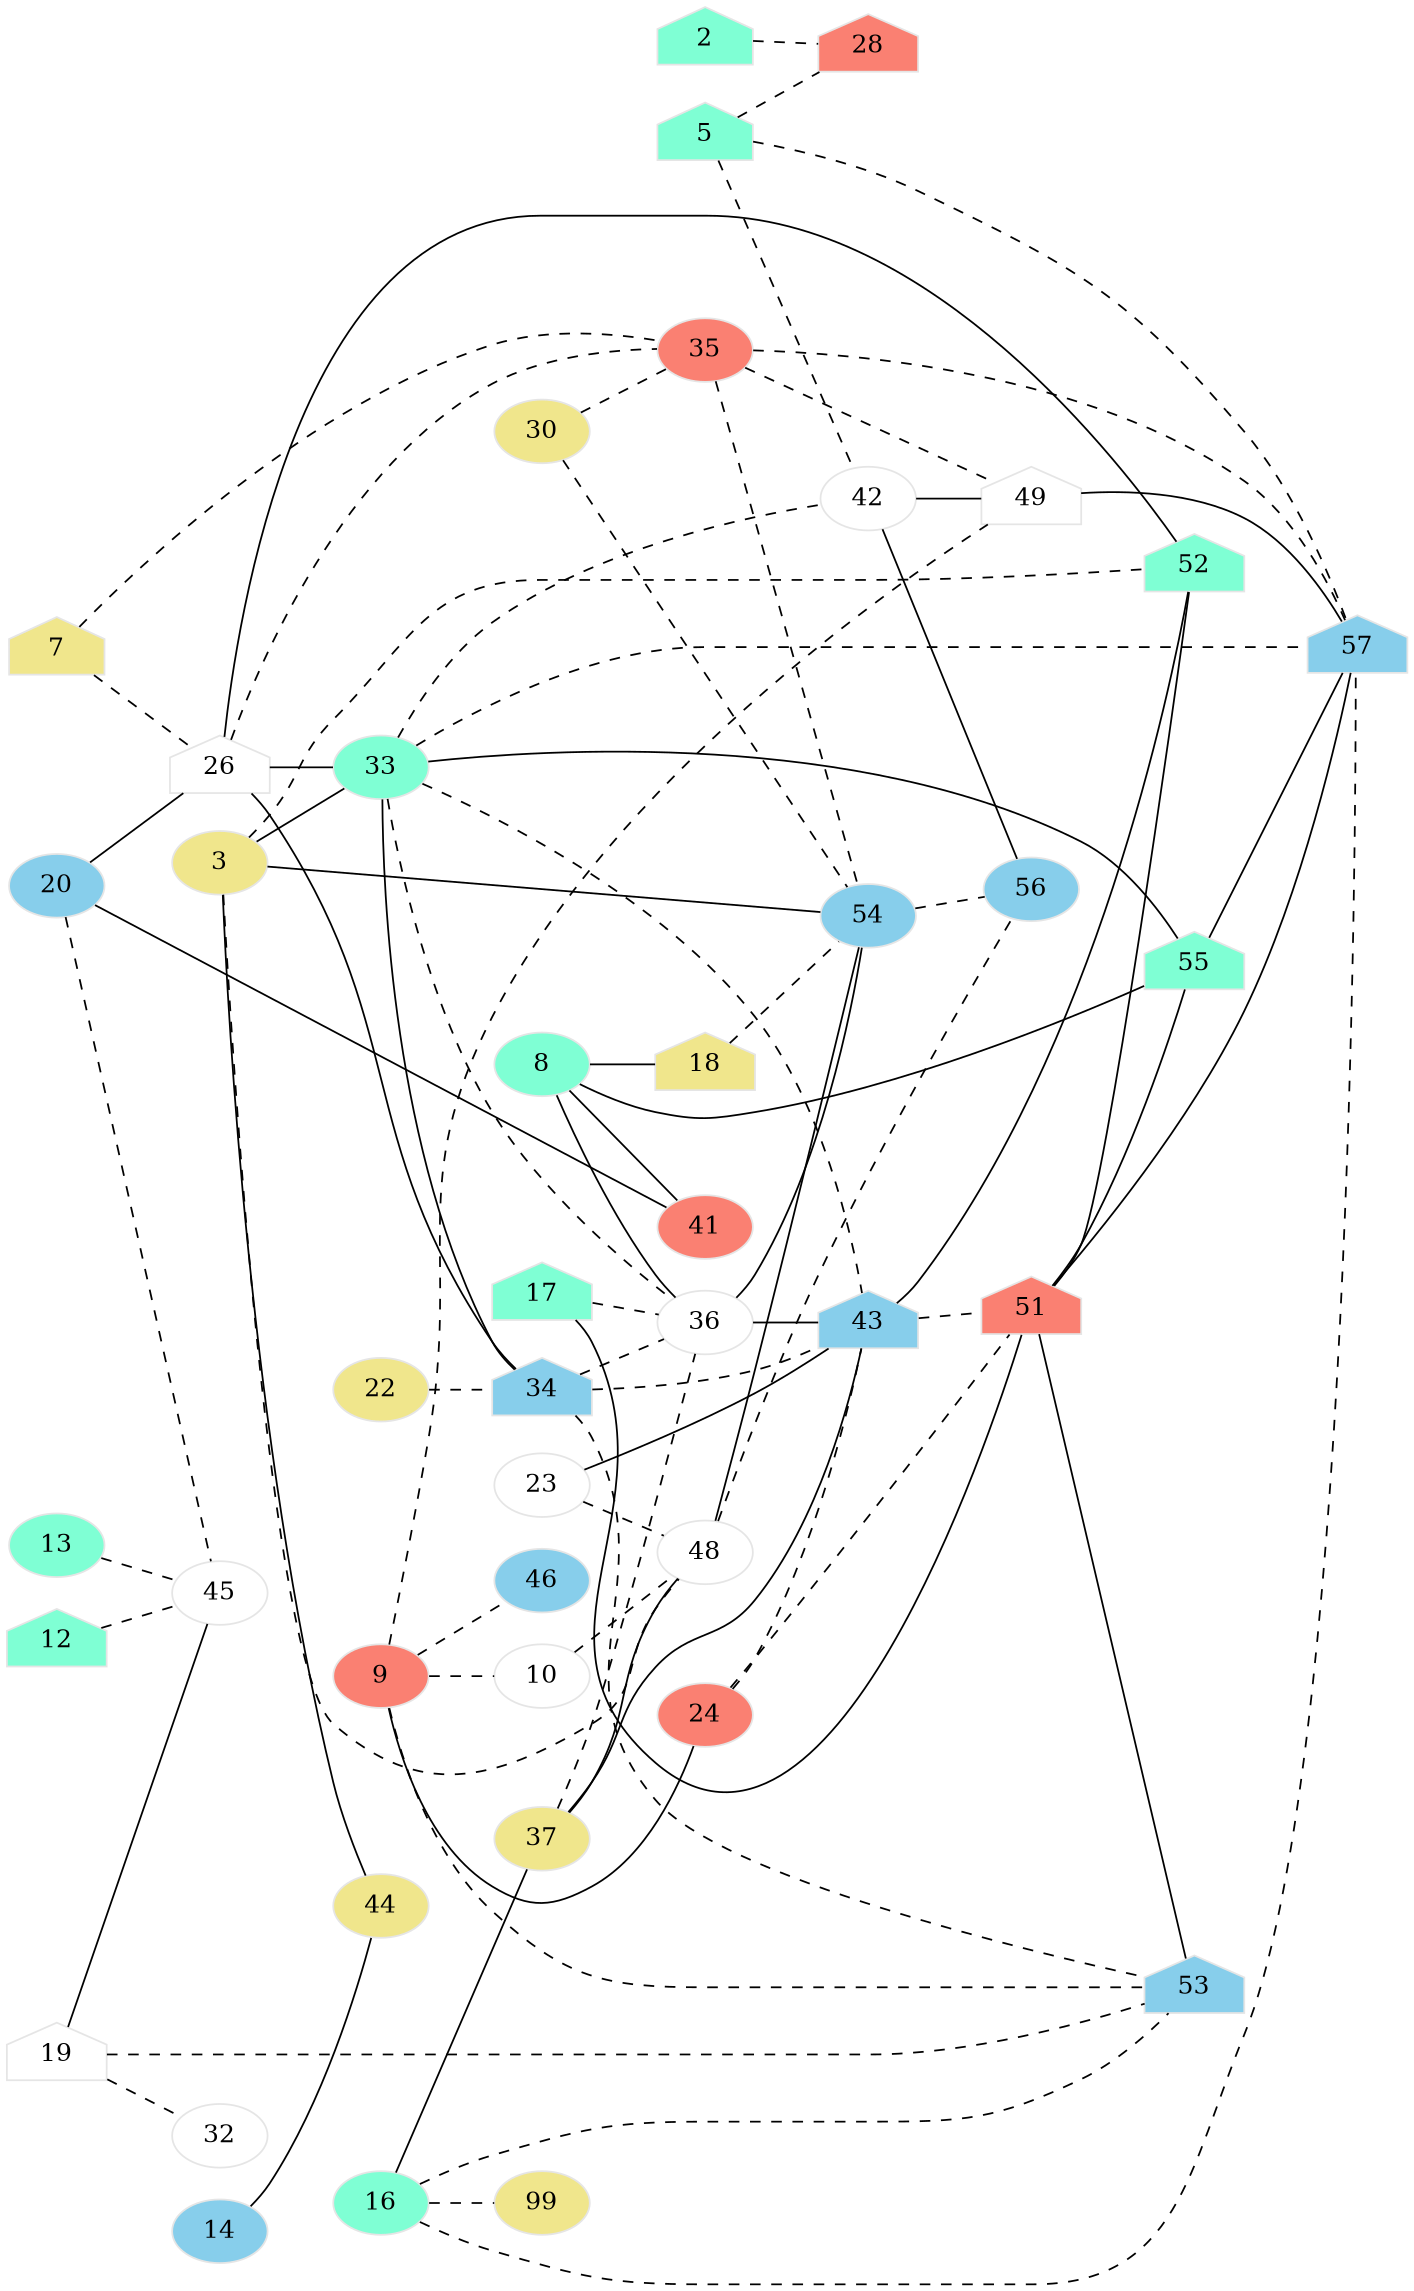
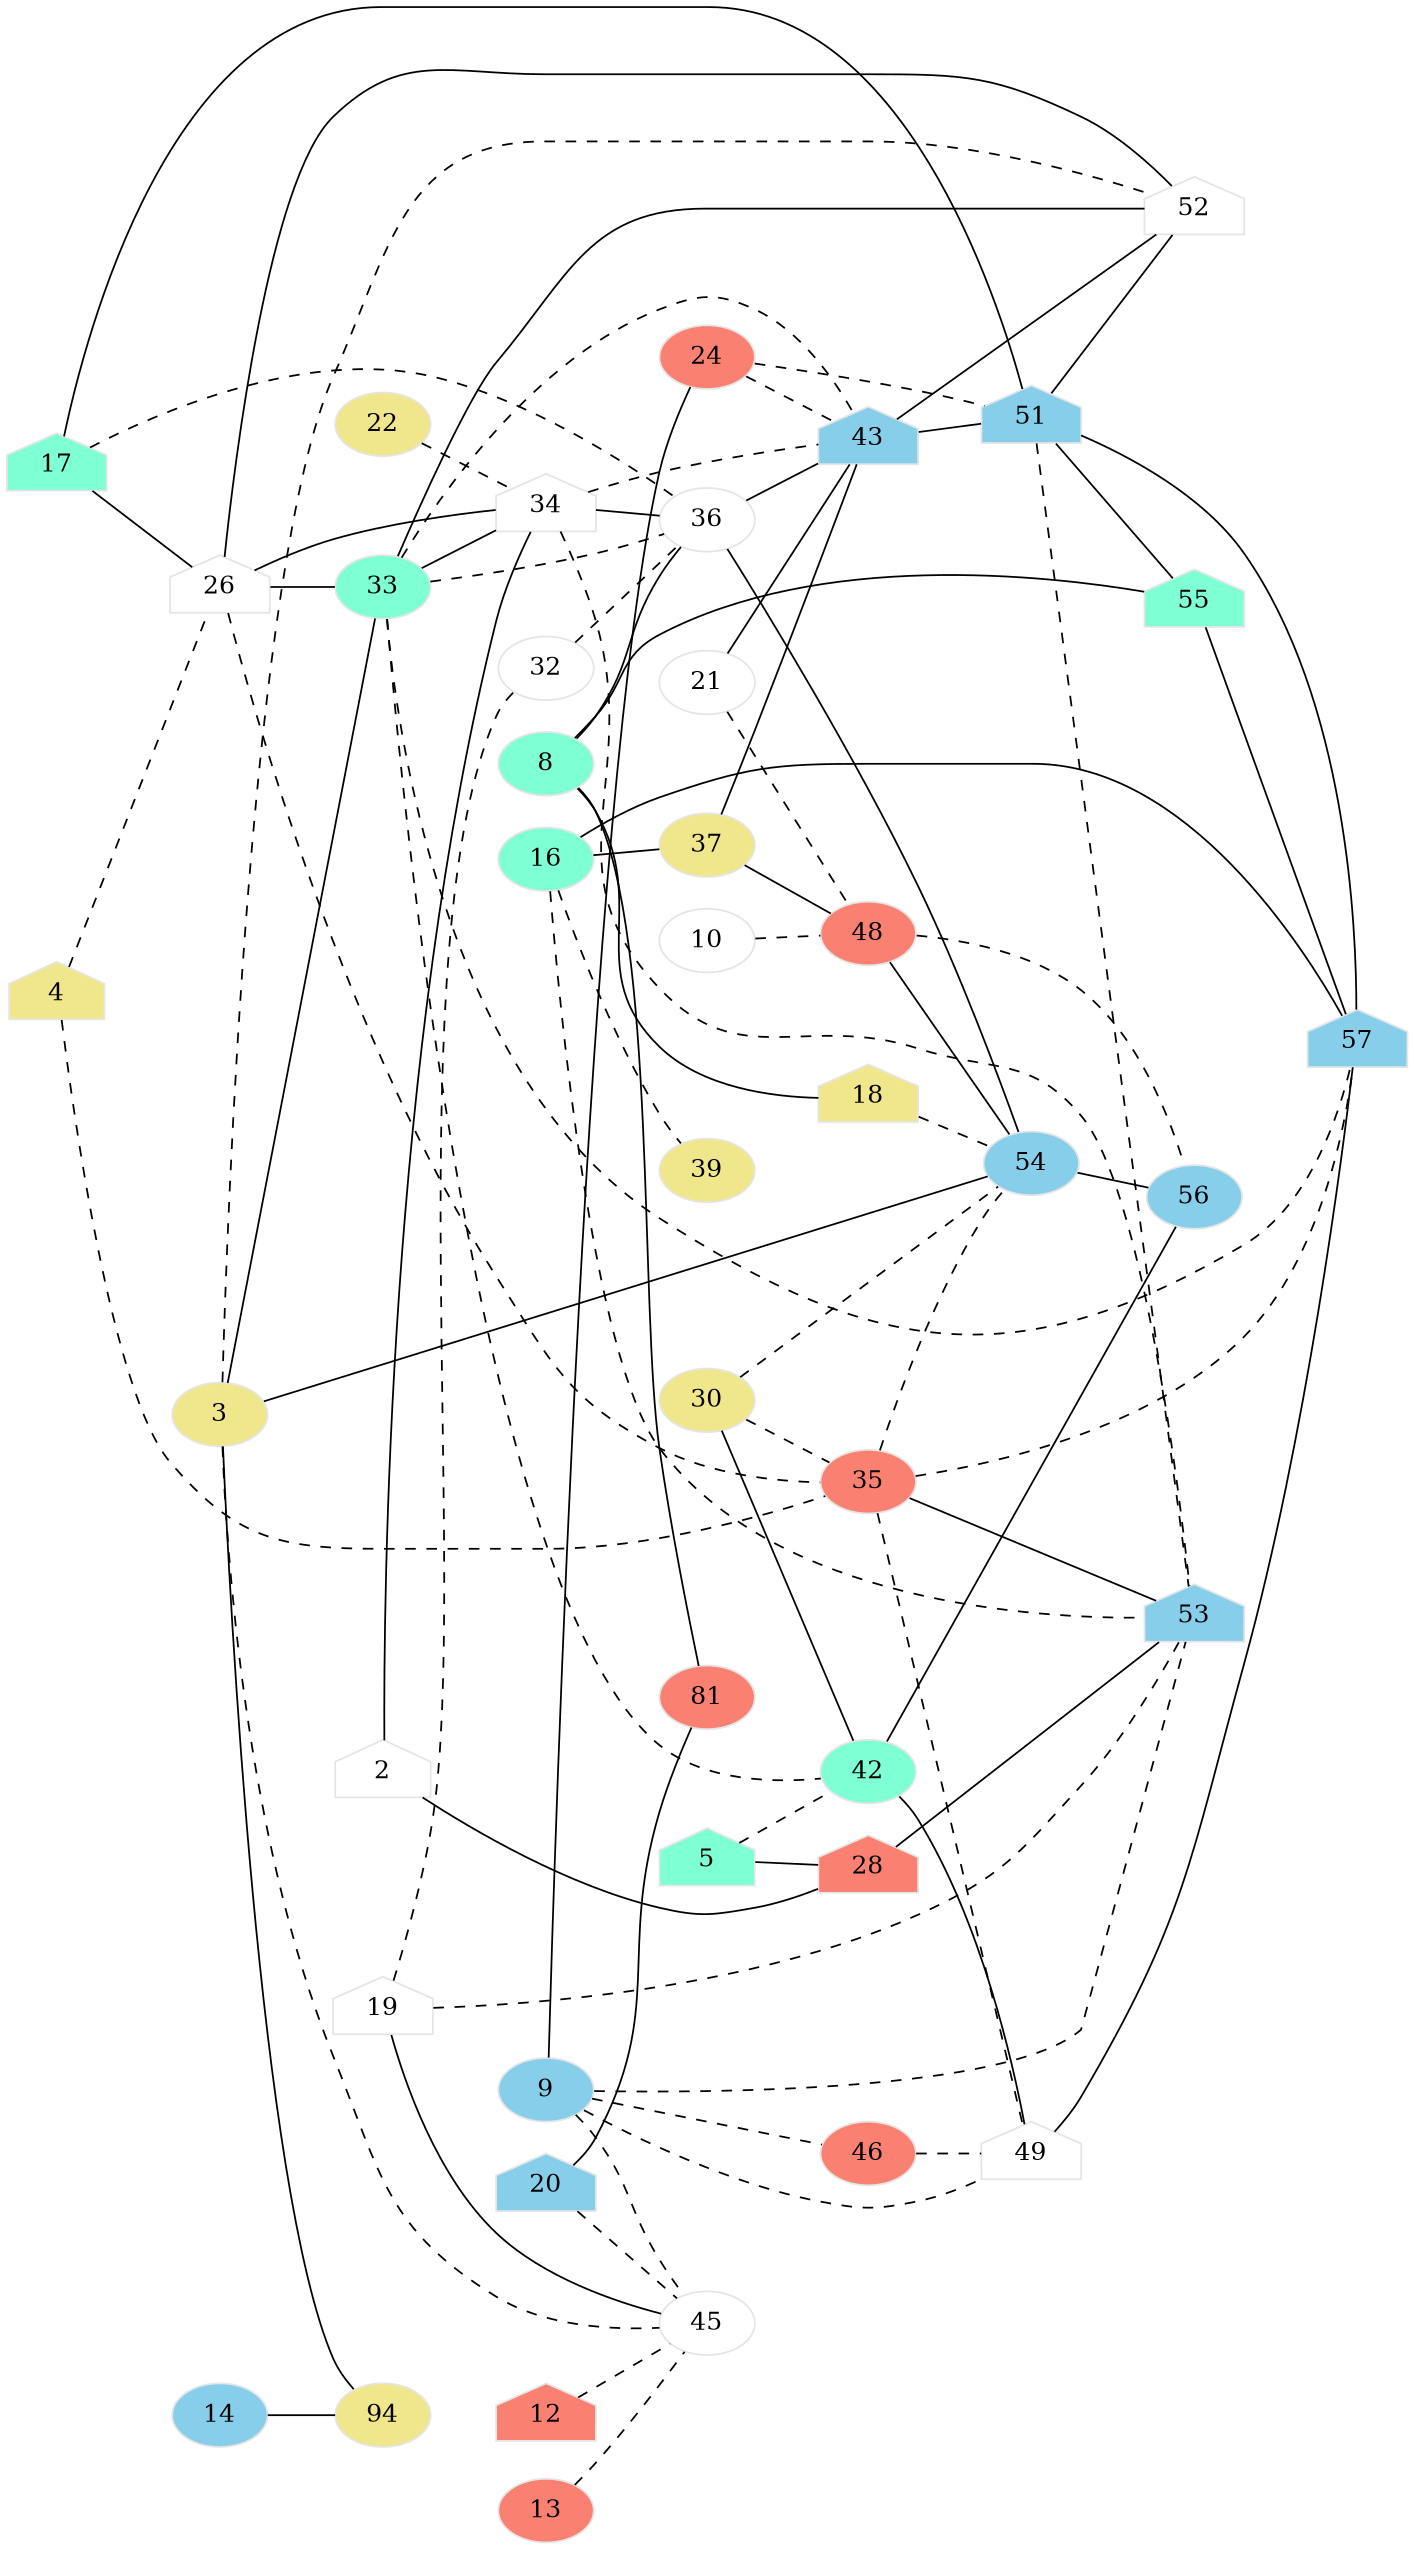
(705, 39) -> (383, 1772)
(786, 42) -> (612, 1893)
(779, 95) -> (787, 1863)
(1114, 302) -> none
(868, 499) -> (868, 1772)
(1194, 566) -> (1194, 209)
(57, 649) -> (57, 994)
(809, 764) -> (680, 211)
(137, 828) -> (142, 529)
(57, 886) -> (546, 2185)
(950, 903) -> (1101, 1178)
none -> (410, 1160)
(705, 1227) -> (707, 1697)
(1031, 1308) -> (1031, 417)
(950, 1315) -> (950, 428)
(622, 1357) -> (628, 513)
(542, 1390) -> (546, 506)
(542, 1485) -> (707, 682)
(57, 1545) -> (546, 2511)
none -> (1033, 1549)
(705, 1552) -> (868, 934)
(542, 1581) -> (868, 2153)
(633, 1583) -> (627, 594)
none -> (788, 1586)
(57, 1641) -> (546, 2415)
(1112, 1646) -> (1109, 986)
(381, 1676) -> (546, 2090)
(462, 1676) -> (632, 2204)
(334, 1725) -> (307, 1983)
none -> (1027, 1745)
(1290, 1844) -> (1008, 764)
(381, 1906) -> (383, 2415)
none -> (949, 2153)
(542, 2203) -> (707, 1170)
